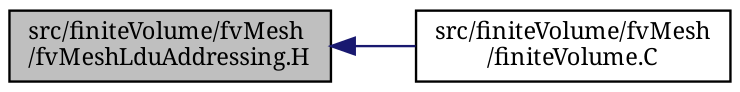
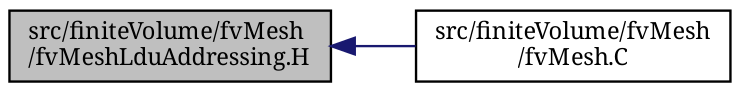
(573, 46) -> (573, 46)
